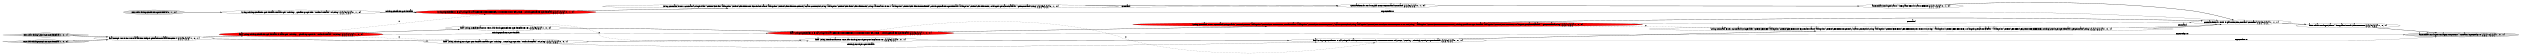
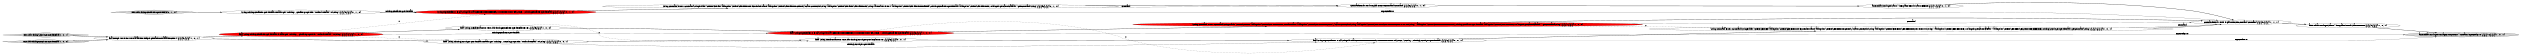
(154, 12) -> (154, 12)
